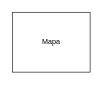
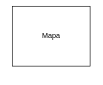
(51, 42) -> (51, 36)
